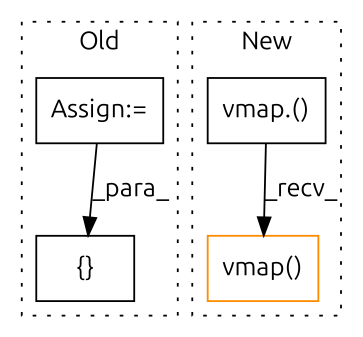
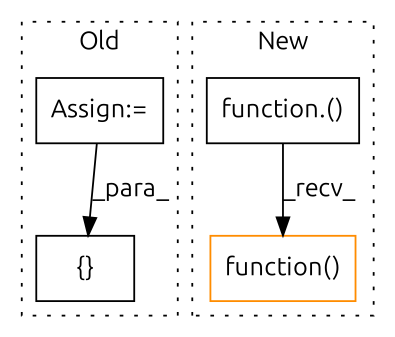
(267, 111) -> (283, 111)
(263, 268) -> (283, 268)
